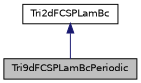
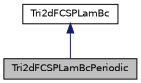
(70, 69) -> (70, 69)
